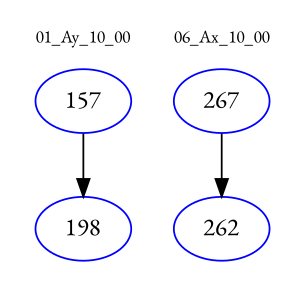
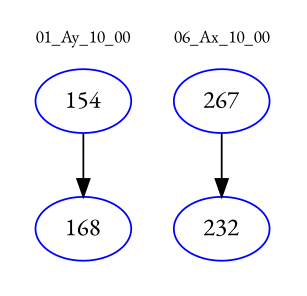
(83, 101) -> (83, 101)
(83, 229) -> (83, 229)
(222, 229) -> (222, 229)
